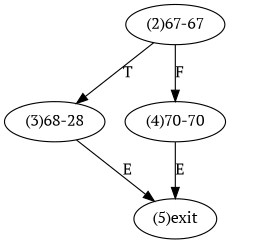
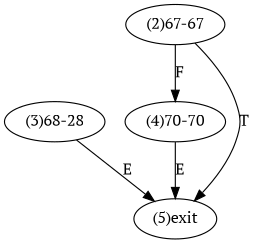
(120, 70) -> (240, 116)
